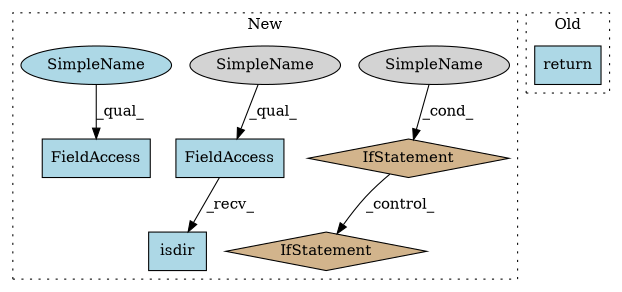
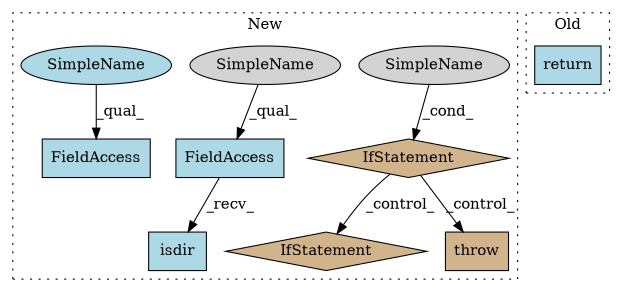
none -> (477, 251)
